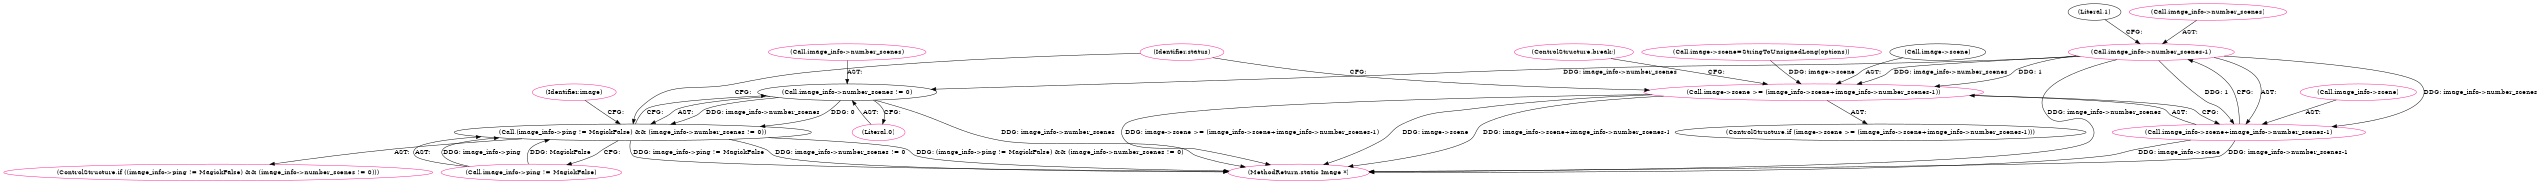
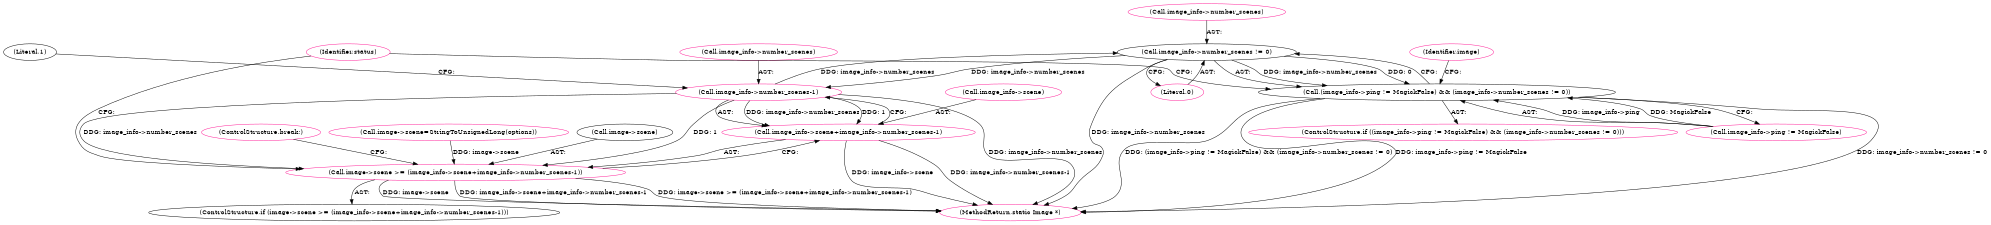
none -> (978, 68)
